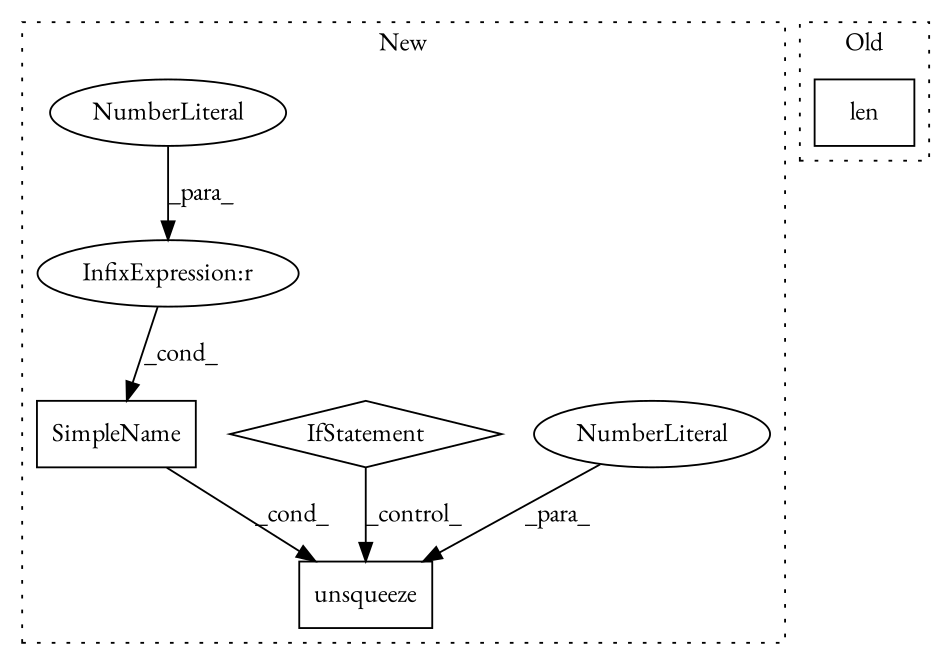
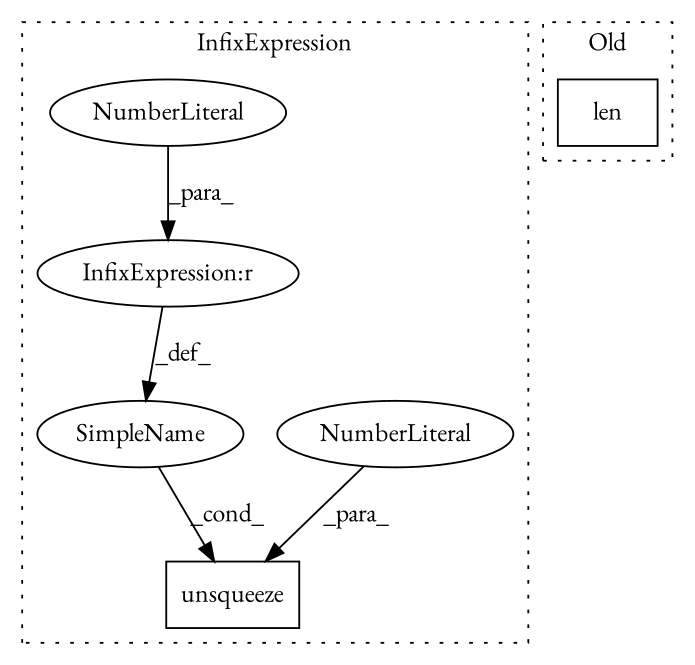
(404, 43) -> (275, 43)
(181, 354) -> (184, 354)
(116, 434) -> (140, 434)
(366, 434) -> none
